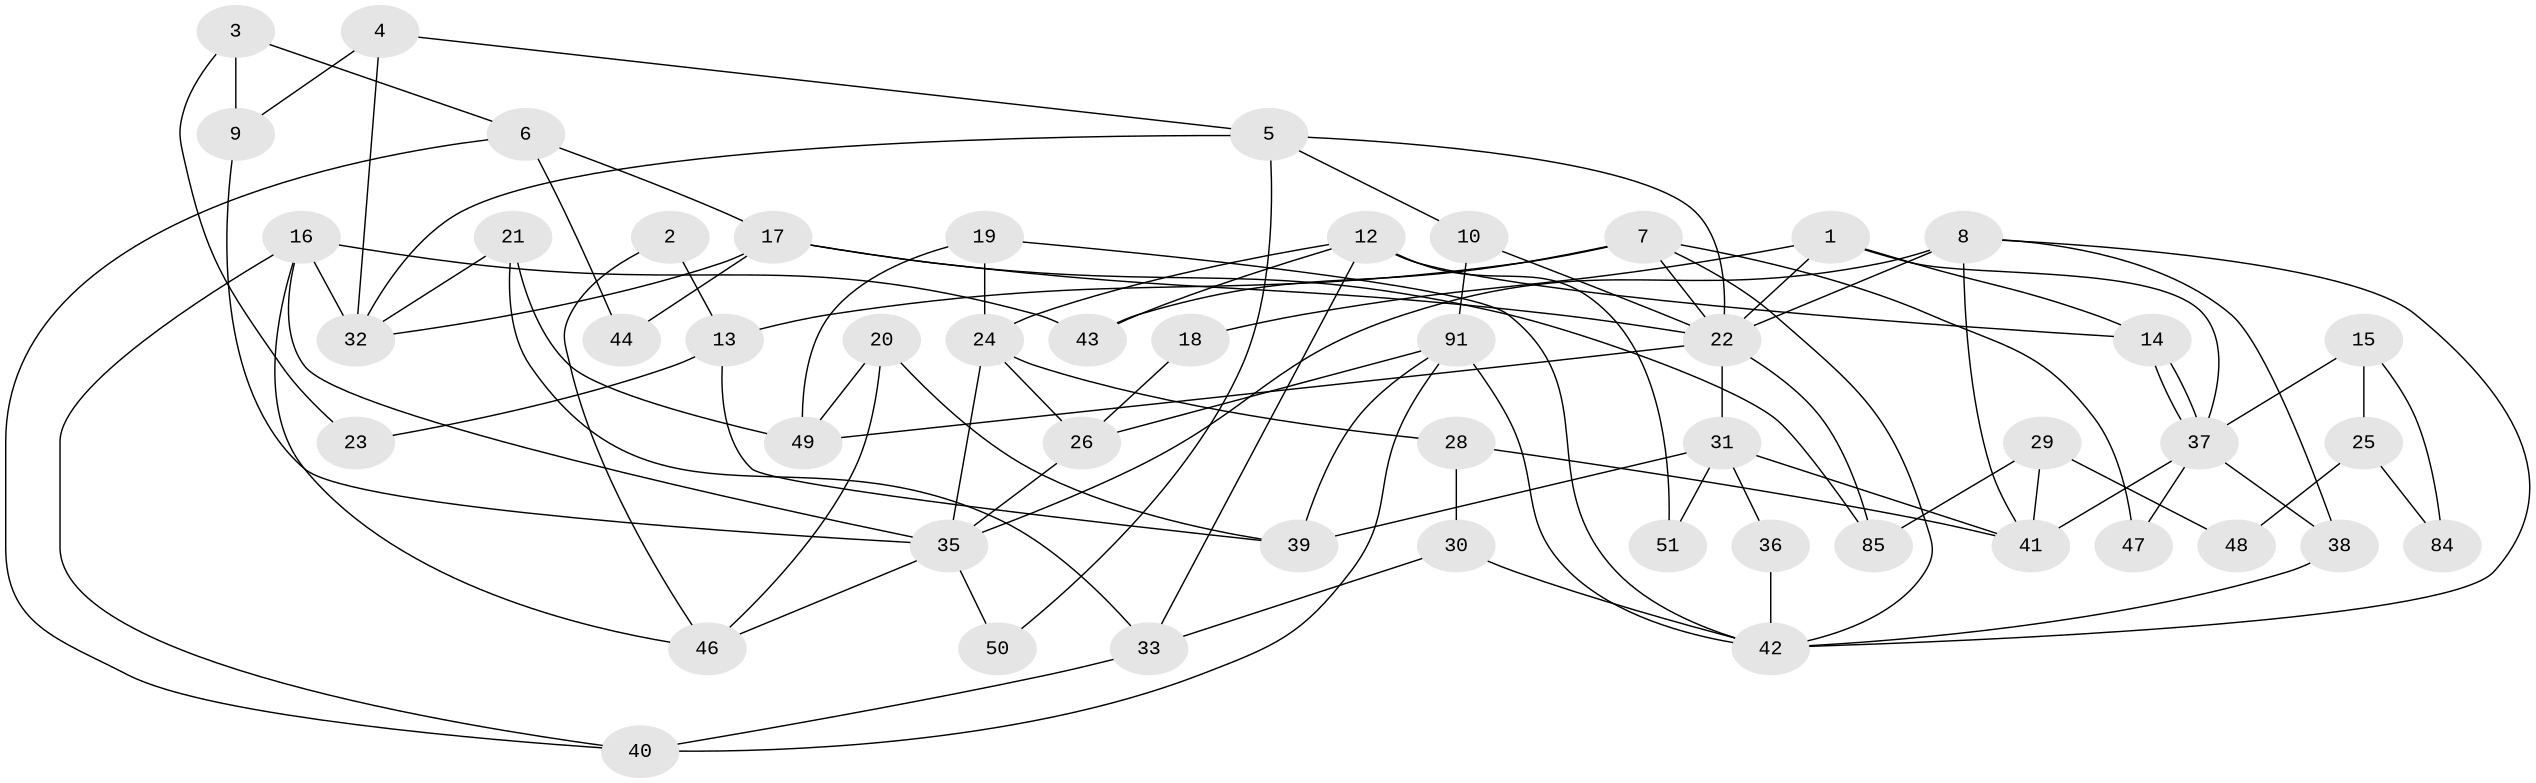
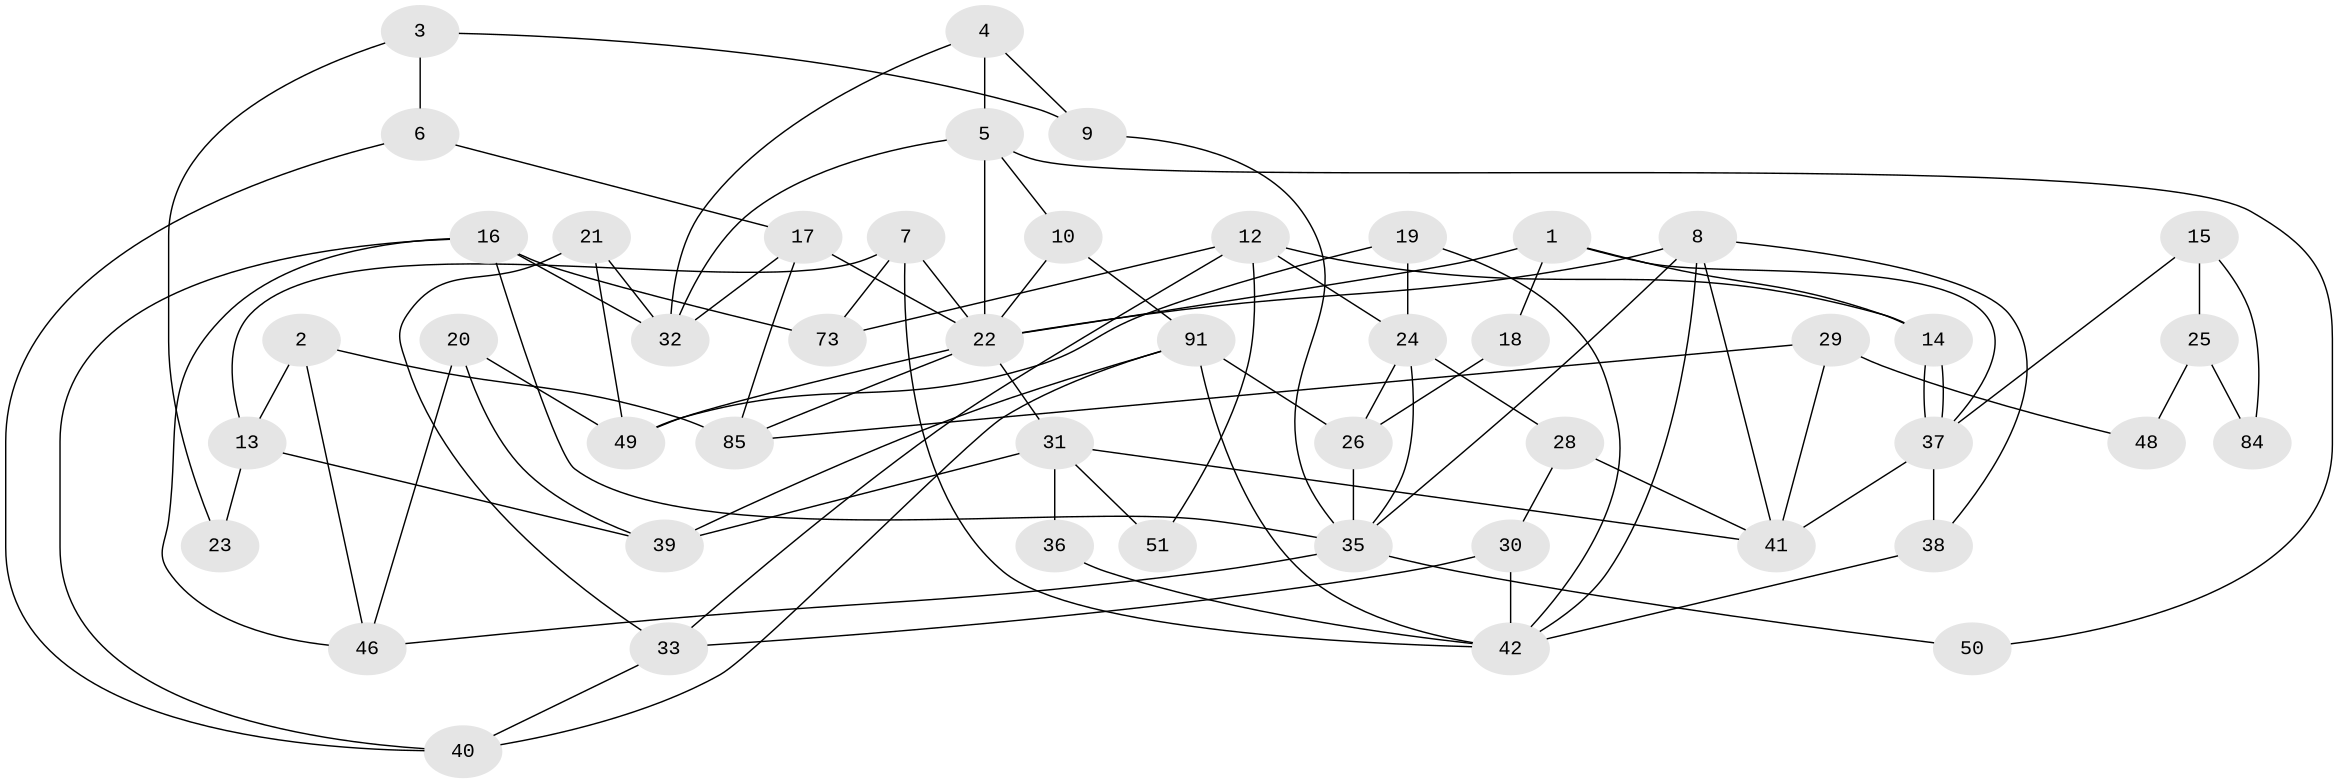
(622, 340) -> none
(1088, 340) -> (827, 340)
none -> (503, 382)
(2134, 546) -> none
